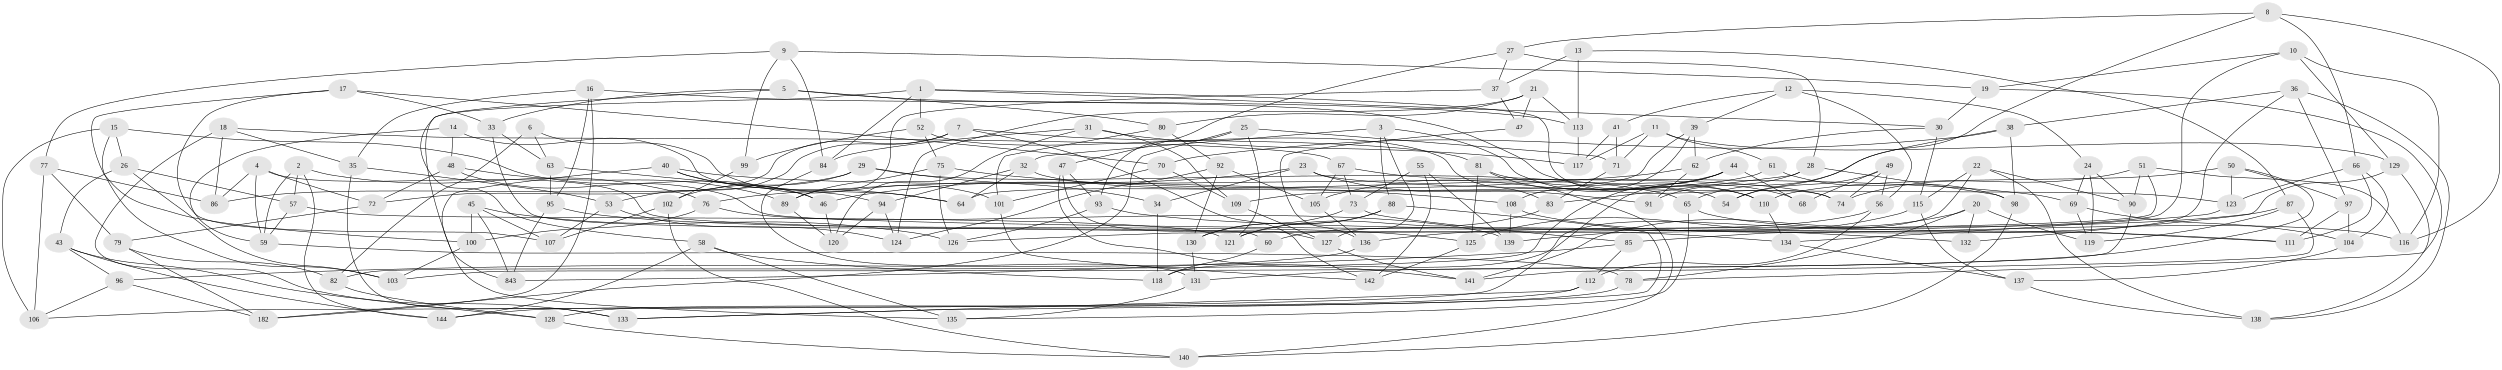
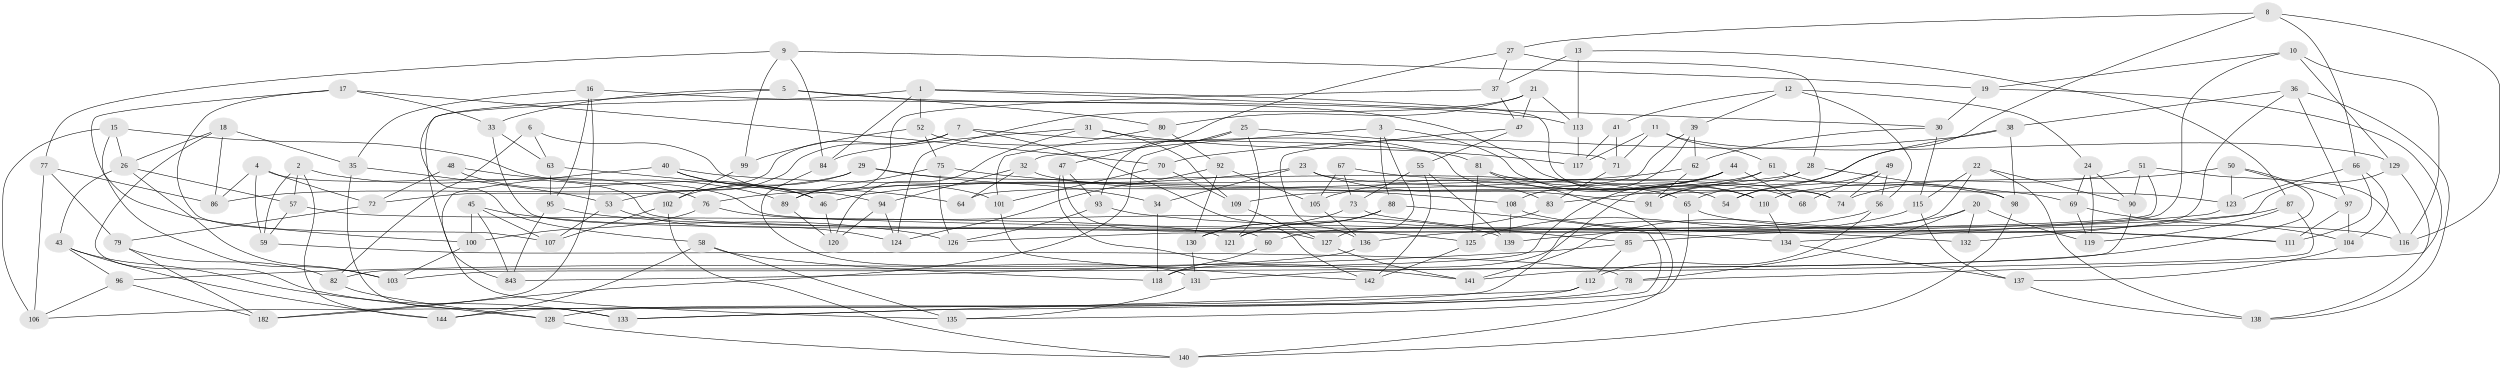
(453, 127) -> none
(785, 139) -> (173, 146)
none -> (1464, 149)
none -> (1711, 185)
